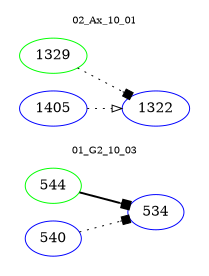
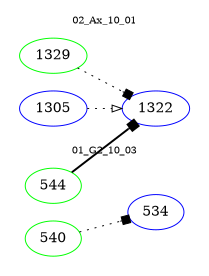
(53, 109) -> (53, 109)
(100, 198) -> (100, 151)
(53, 239) -> (53, 239)
